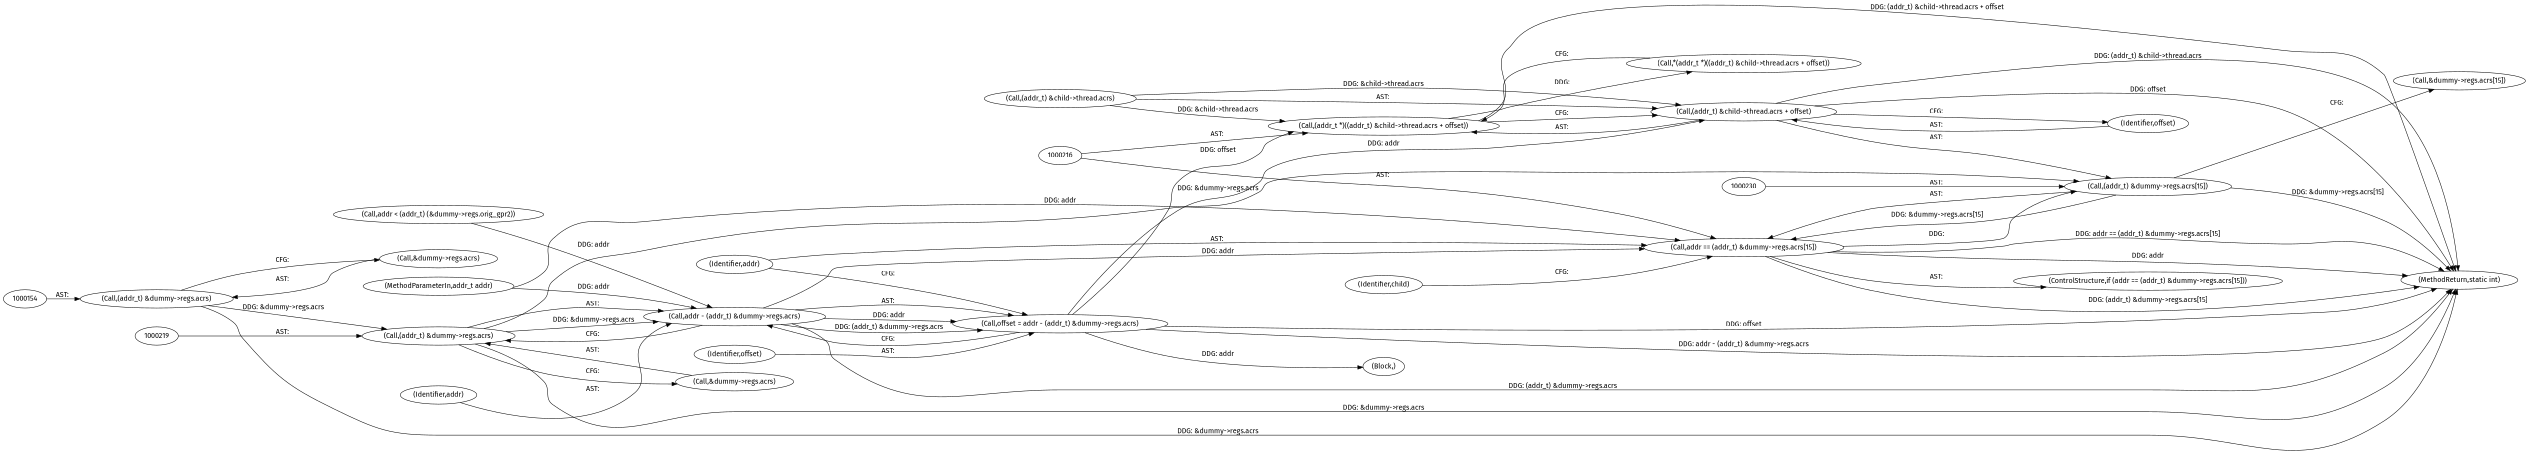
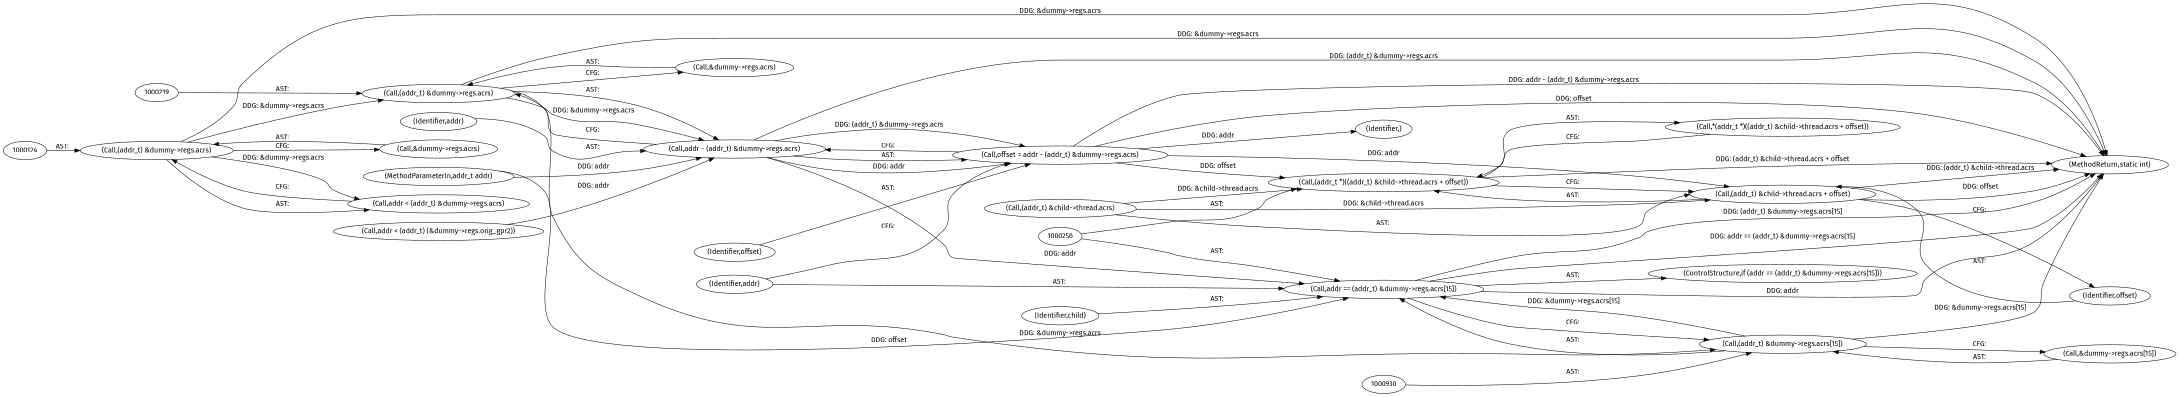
(1563, 83) -> (1574, 118)
(1941, 150) -> (1948, 362)
(1060, 156) -> (1060, 236)
(1744, 187) -> (1384, 384)
(1060, 201) -> (889, 340)
none -> (439, 204)
(1937, 234) -> (1574, 323)
(1563, 272) -> (1218, 299)
(25, 299) -> (25, 151)
(1384, 367) -> (1384, 129)
